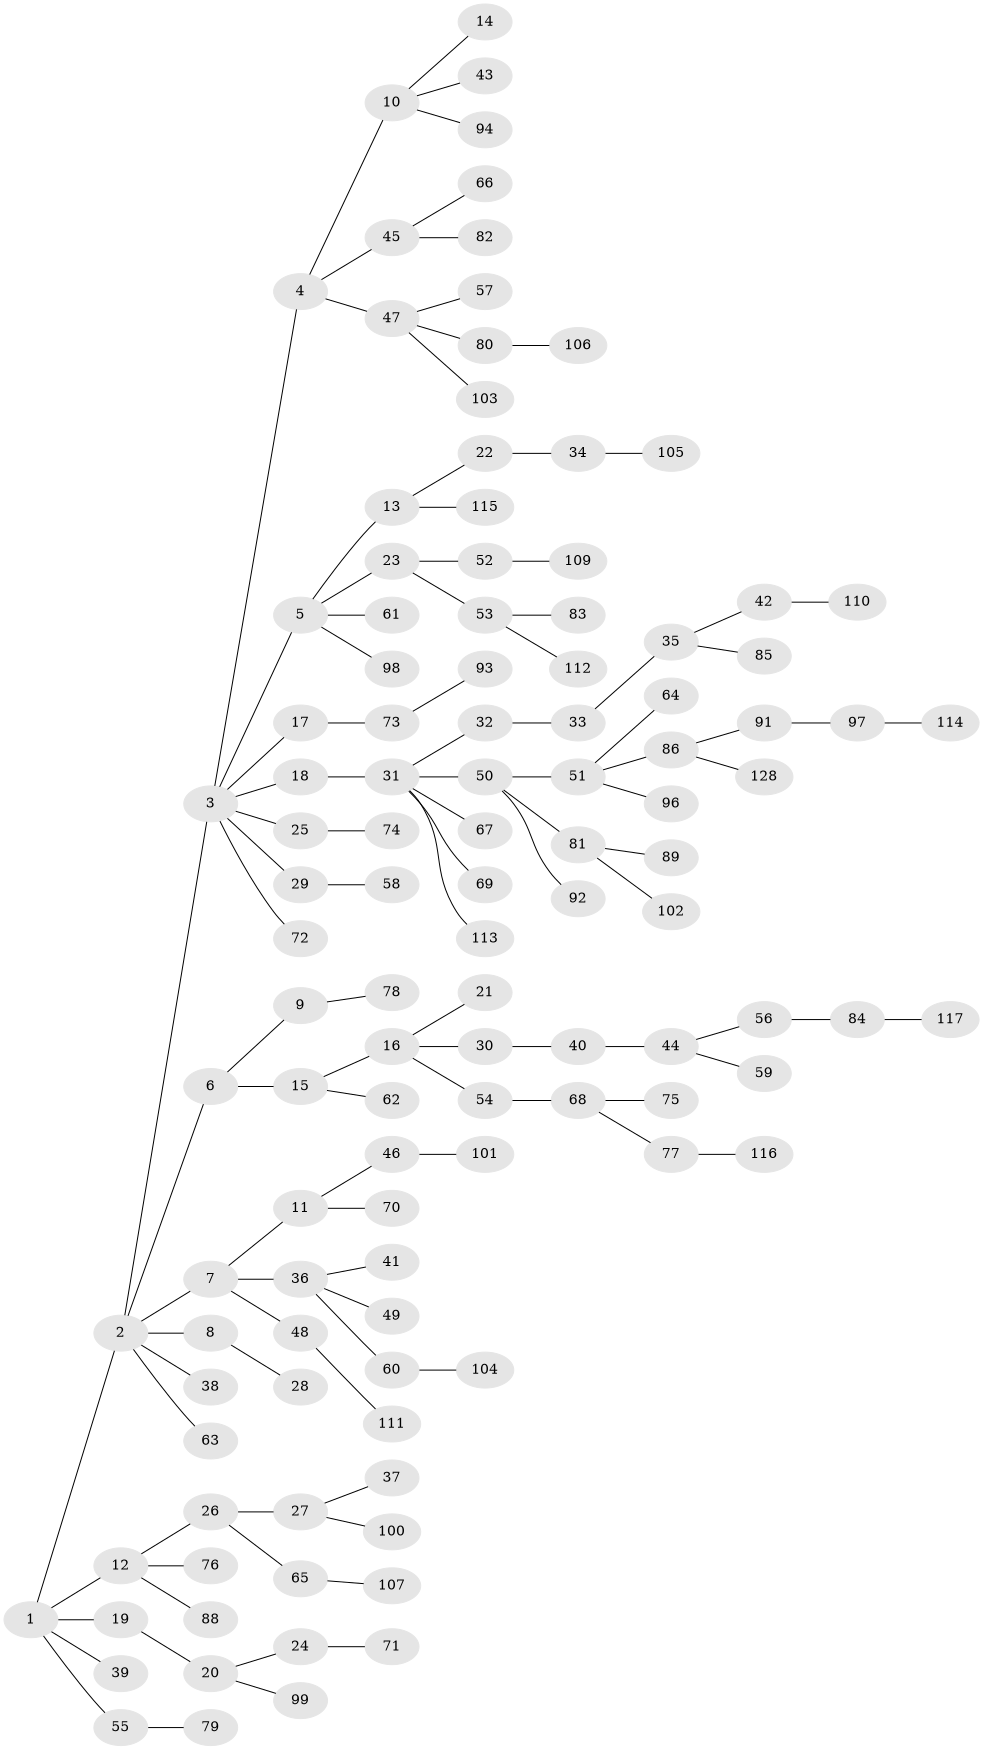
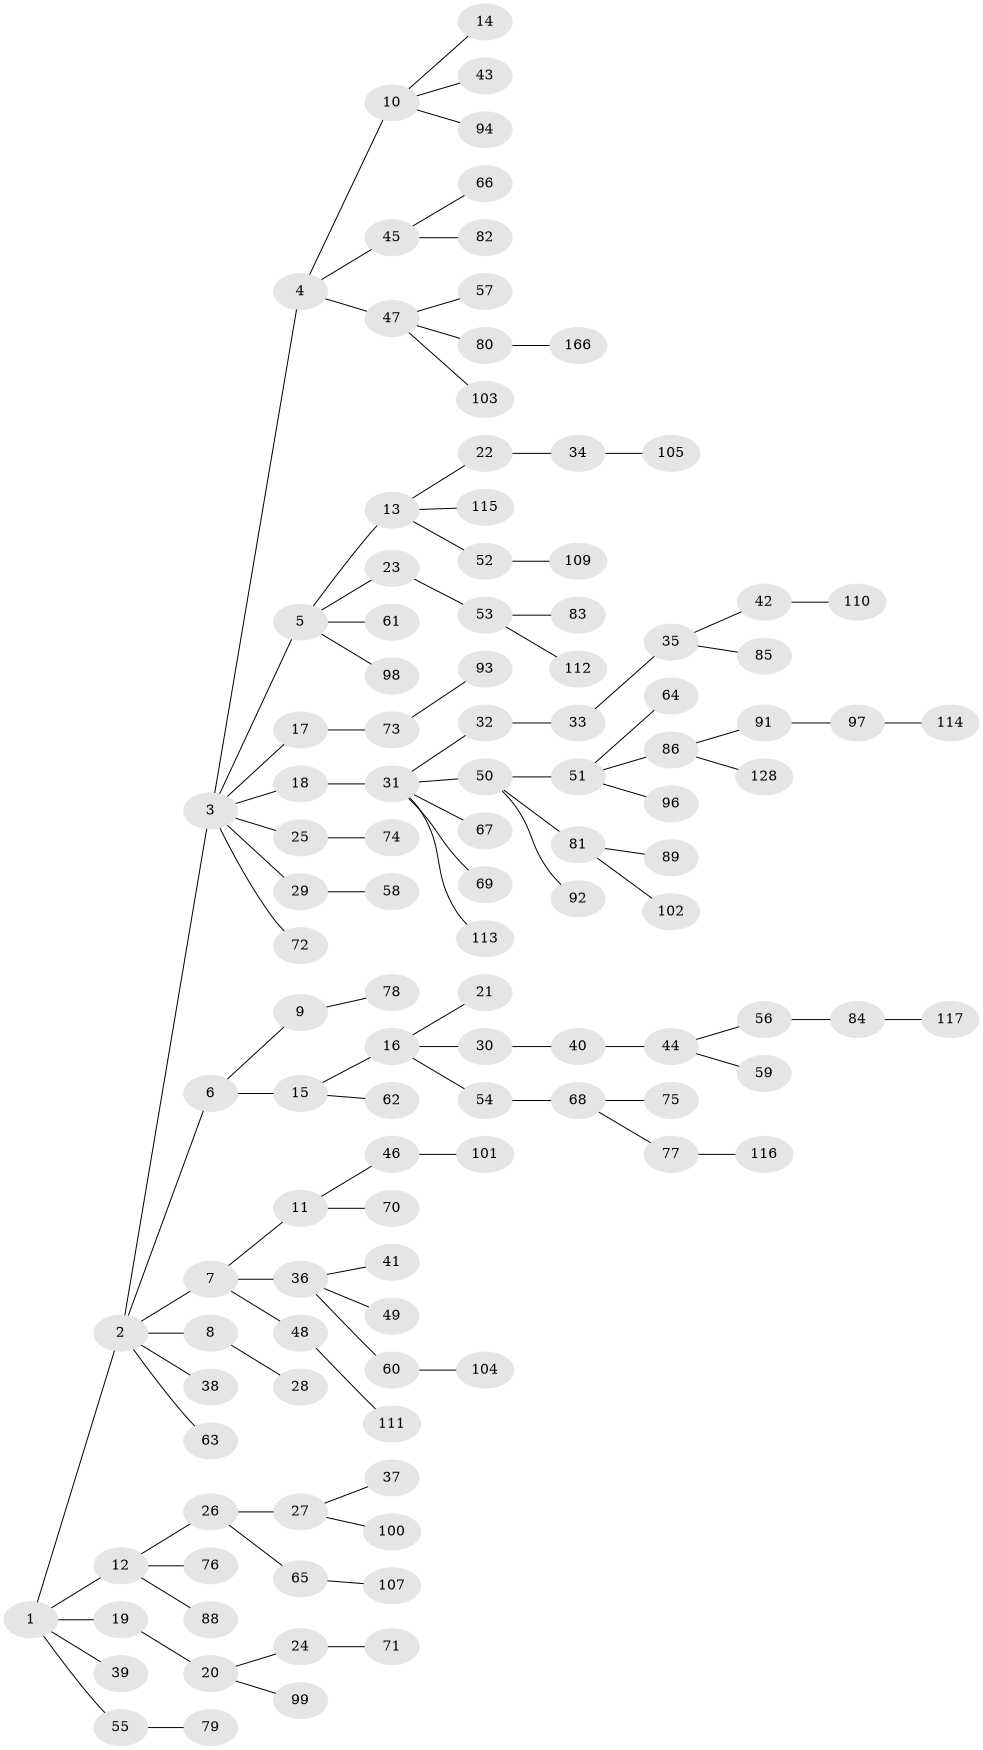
(578, 346) -> (578, 346)
(439, 561) -> (439, 536)
